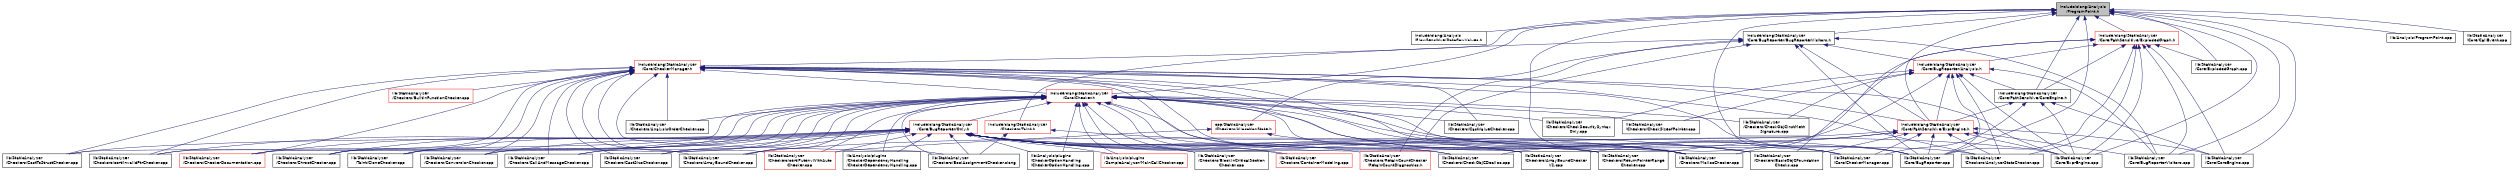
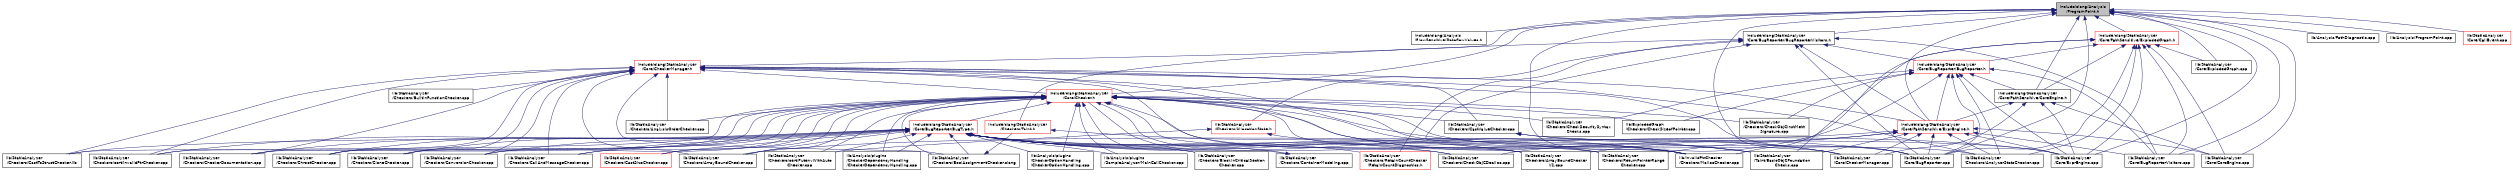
none -> (2343, 38)
(2487, 38) -> (2487, 38)
(1952, 67) -> (1952, 67)
(1660, 84) -> (1790, 141)
(1275, 94) -> (1681, 142)
(431, 96) -> (431, 96)
(568, 105) -> none
(1176, 112) -> none
(944, 127) -> (944, 127)
(1244, 127) -> (1244, 127)
(1578, 127) -> (1578, 127)
(1661, 127) -> (1661, 127)
(607, 135) -> none
(992, 145) -> (997, 146)
(1179, 149) -> (1181, 148)
(42, 161) -> (42, 161)
(222, 161) -> (222, 161)
(380, 161) -> (380, 161)
(636, 161) -> (636, 161)
(800, 161) -> (800, 161)
(1144, 161) -> (1144, 161)
(1314, 161) -> (1314, 161)
(1709, 161) -> (1709, 161)
(1787, 161) -> (1787, 161)
